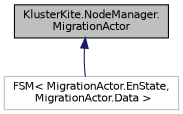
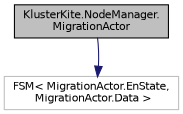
(84, 63) -> (99, 52)
